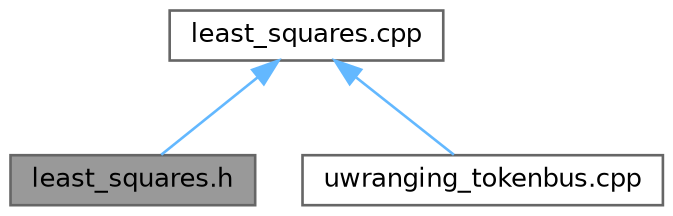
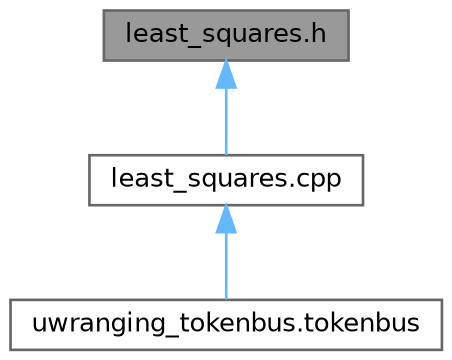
(209, 116) -> (226, 121)
(483, 180) -> (226, 325)
